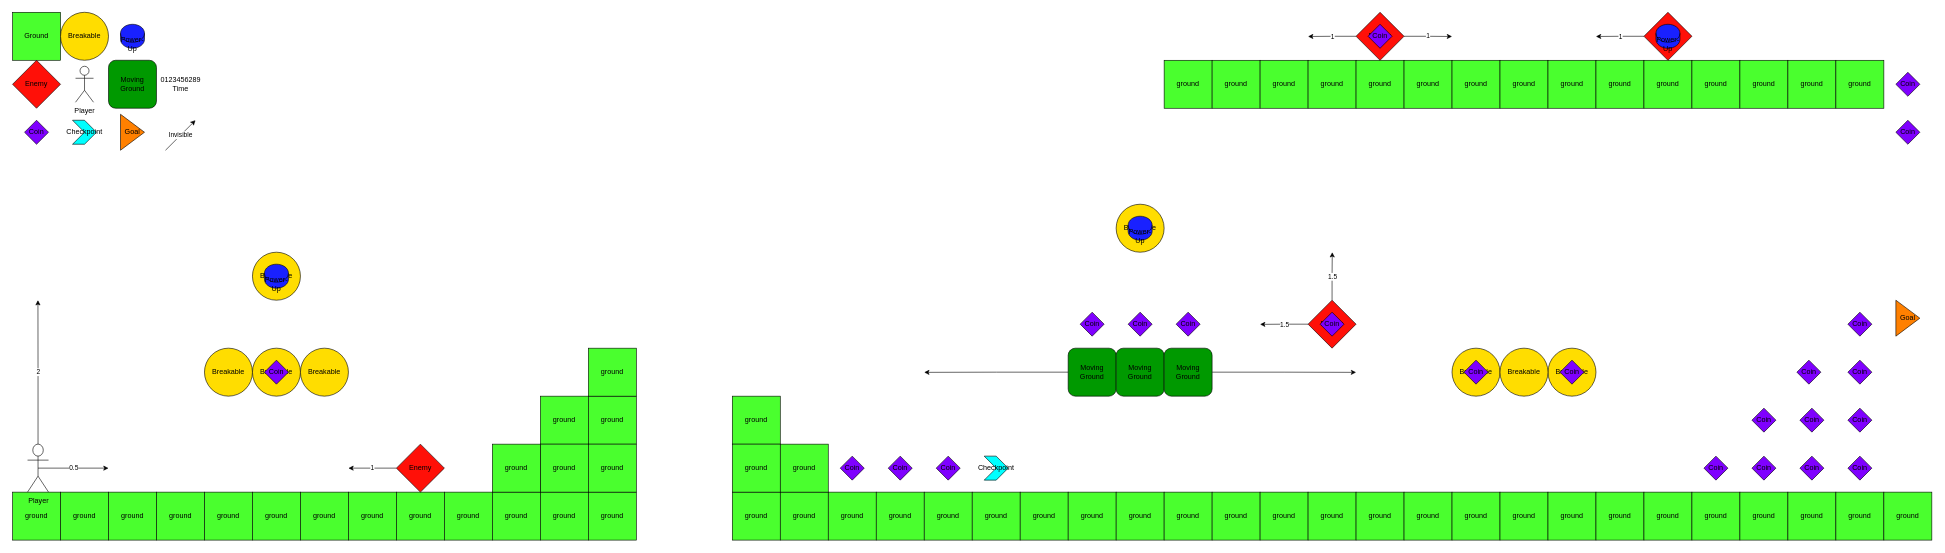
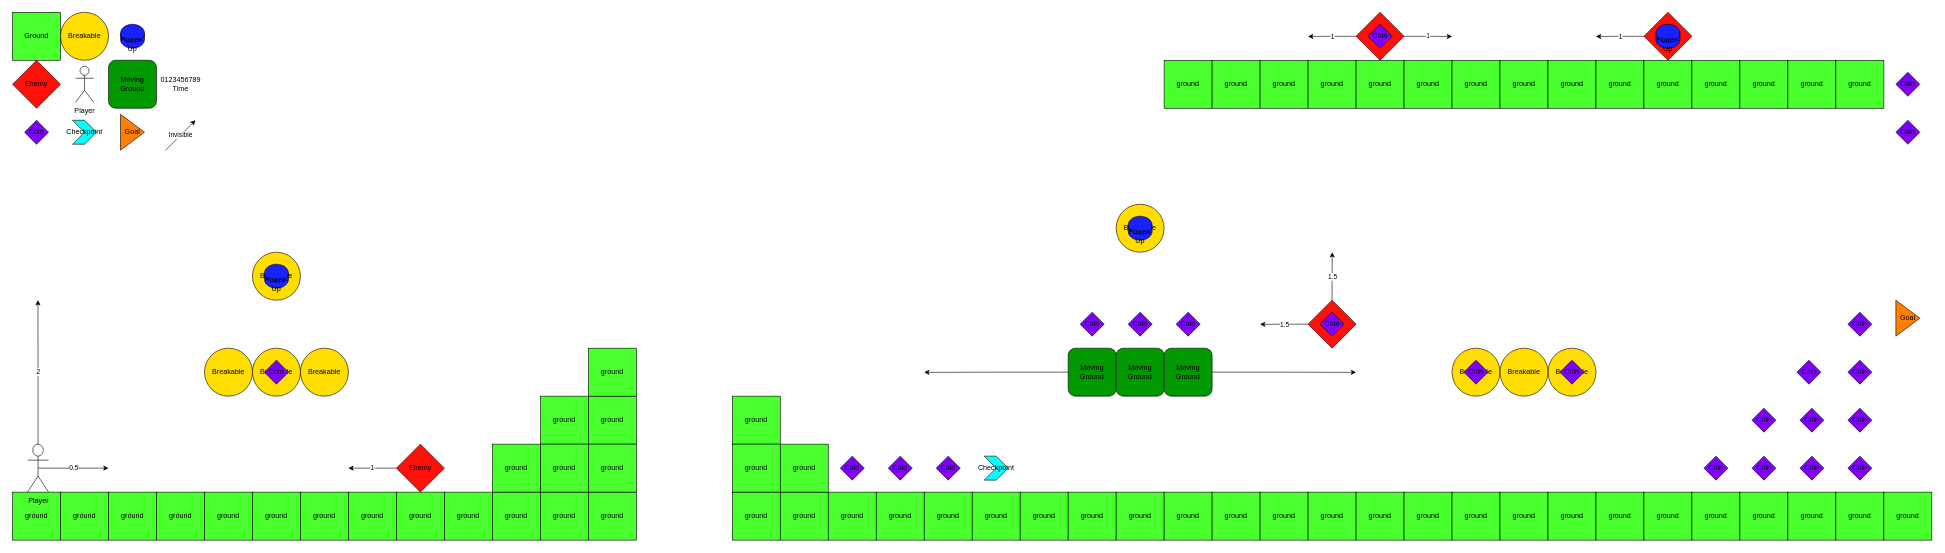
(181, 84) -> (181, 84)
